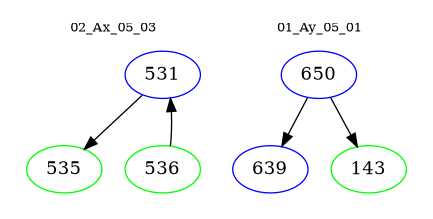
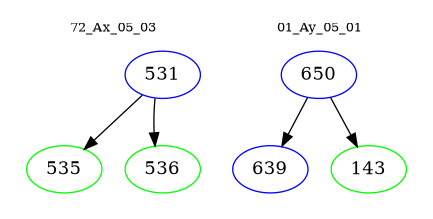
(114, 28) -> (114, 28)
(172, 129) -> (154, 115)
